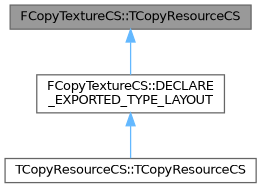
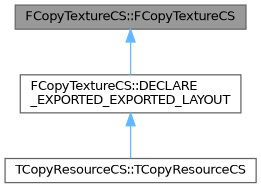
(131, 17) -> (131, 17)
(131, 94) -> (131, 94)
